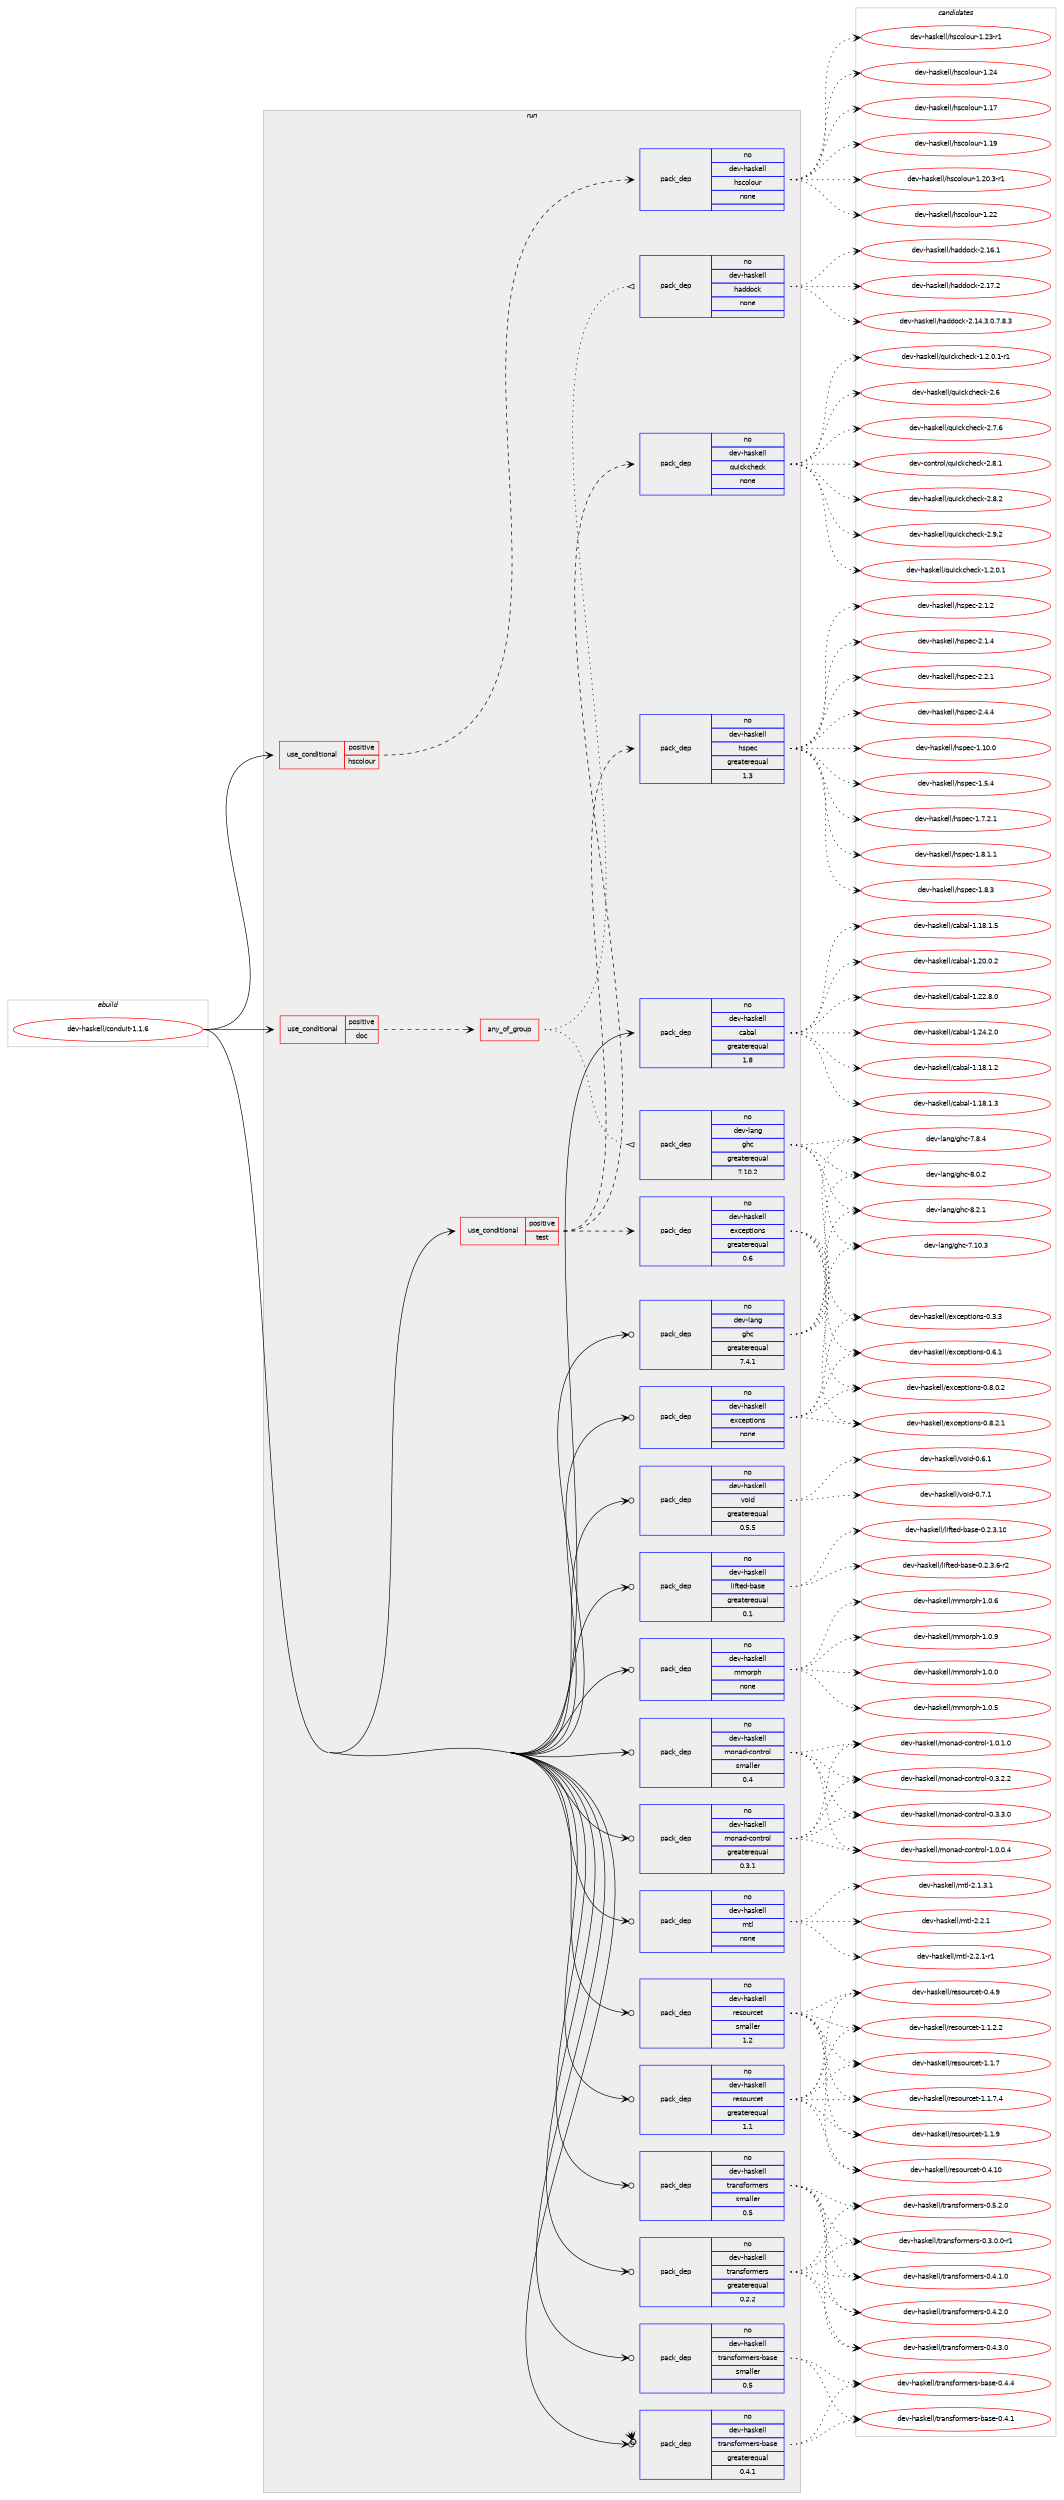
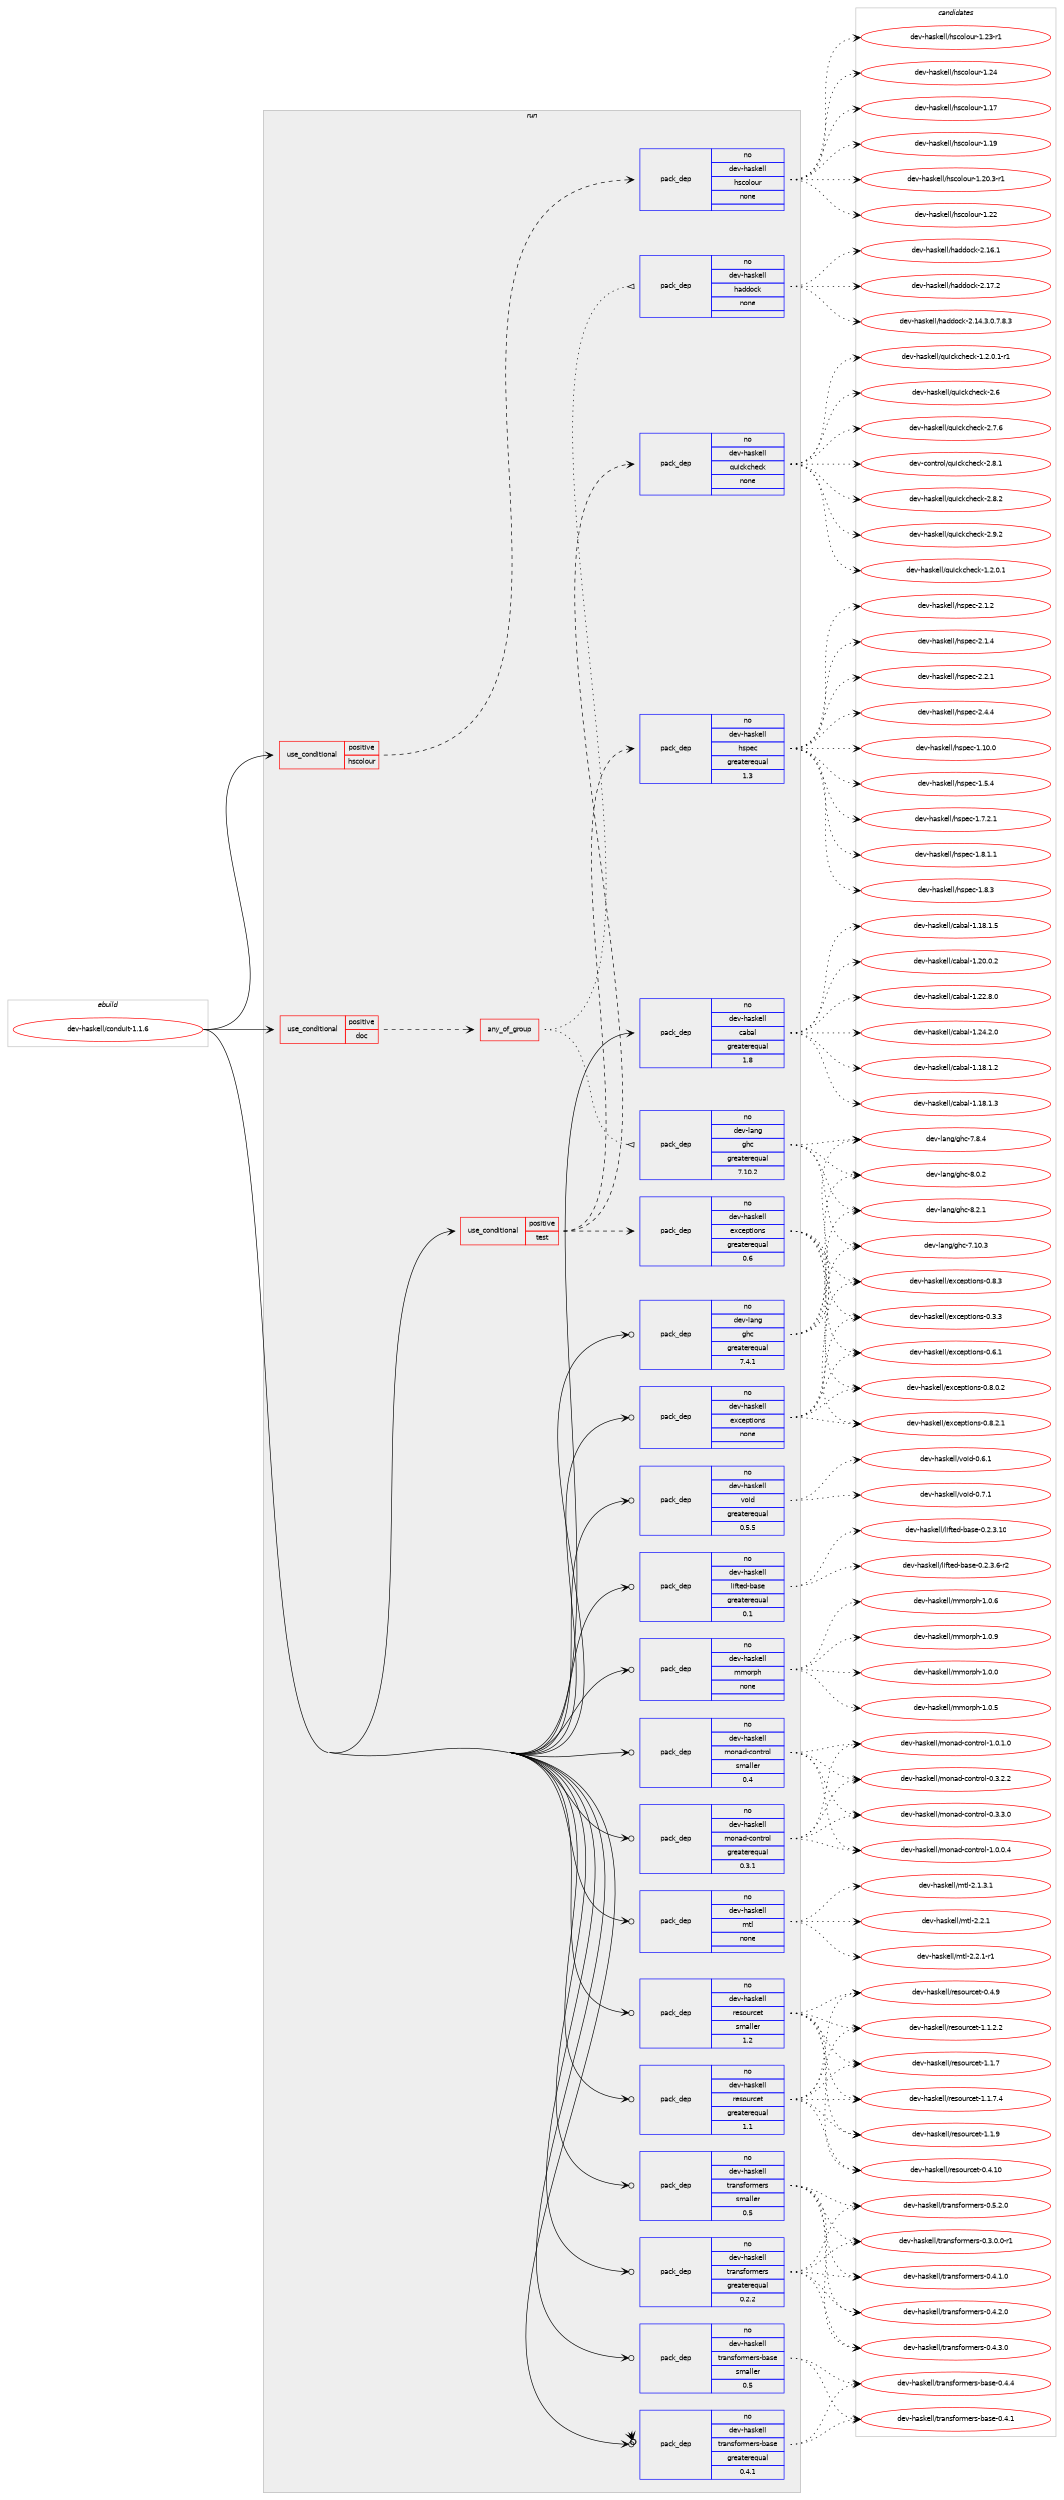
none -> (956, 1282)
